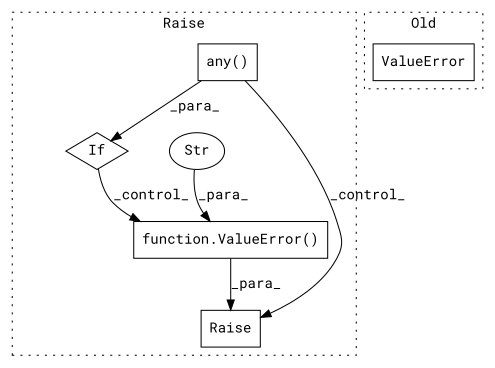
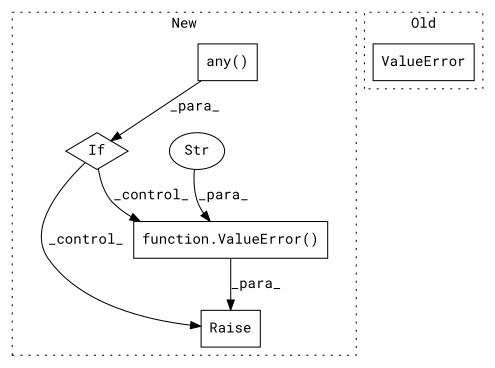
(184, 24) -> (184, 24)
(329, 201) -> (65, 277)
